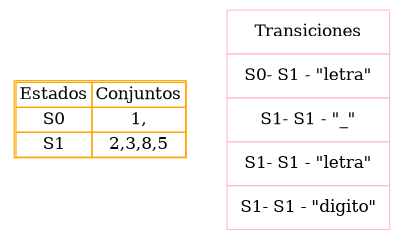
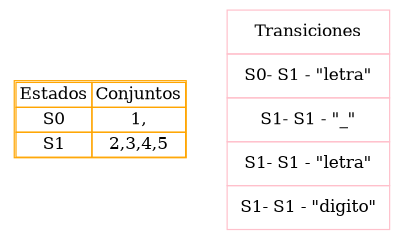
(139, 144) -> (139, 144)
